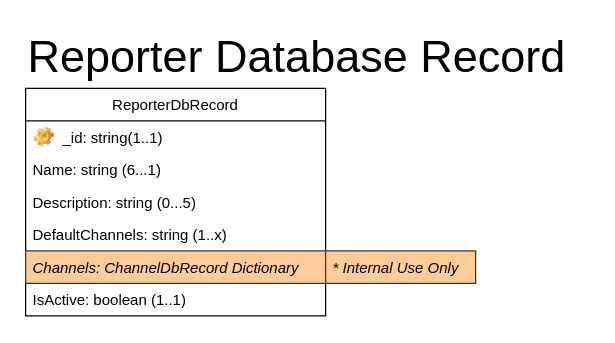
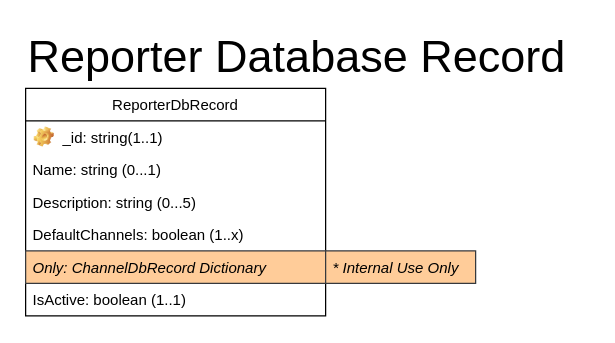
(103, 170) -> (103, 170)
(143, 235) -> (147, 235)
(170, 268) -> (153, 268)
